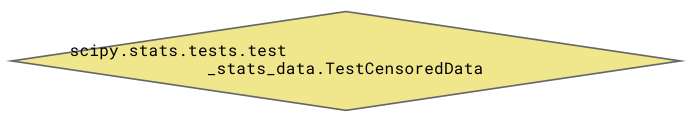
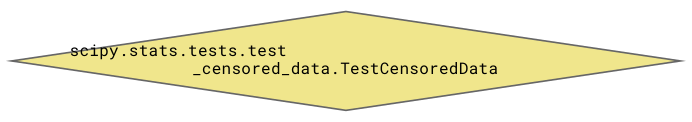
(346, 61) -> (346, 61)
